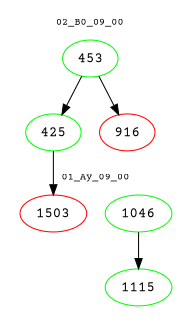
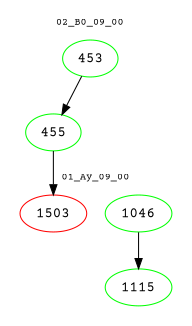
(53, 132) -> (53, 132)
(127, 132) -> none
